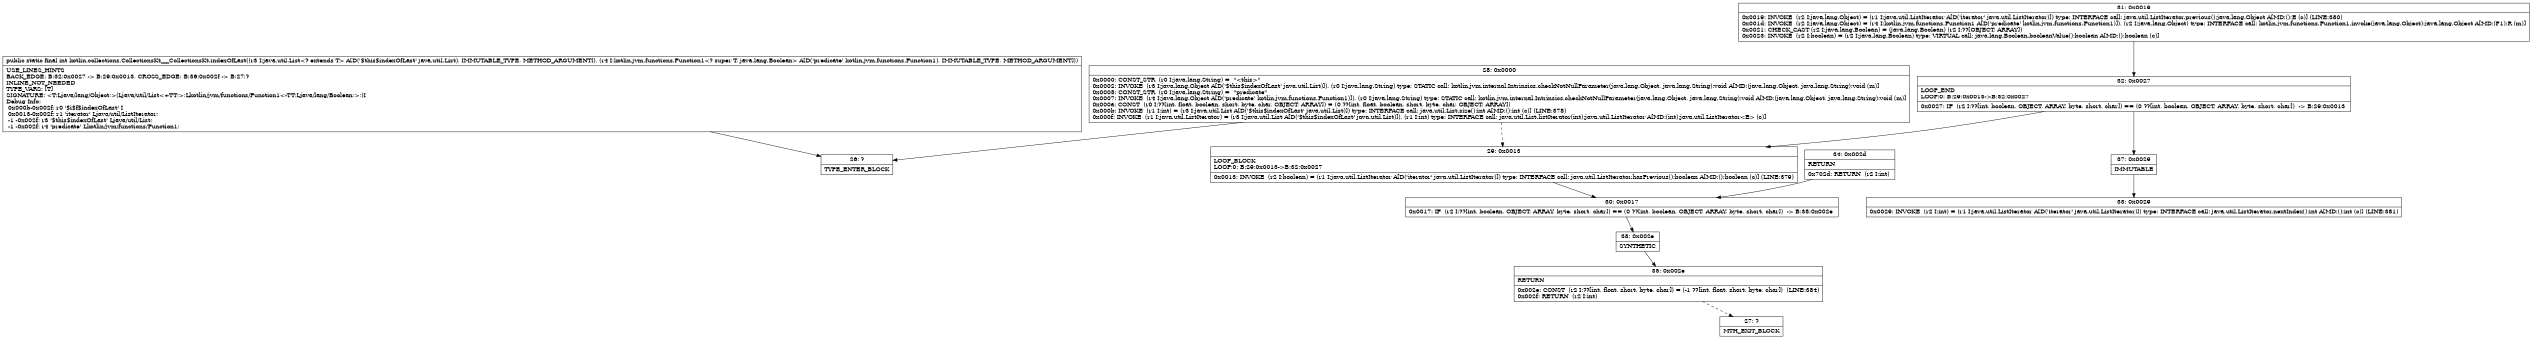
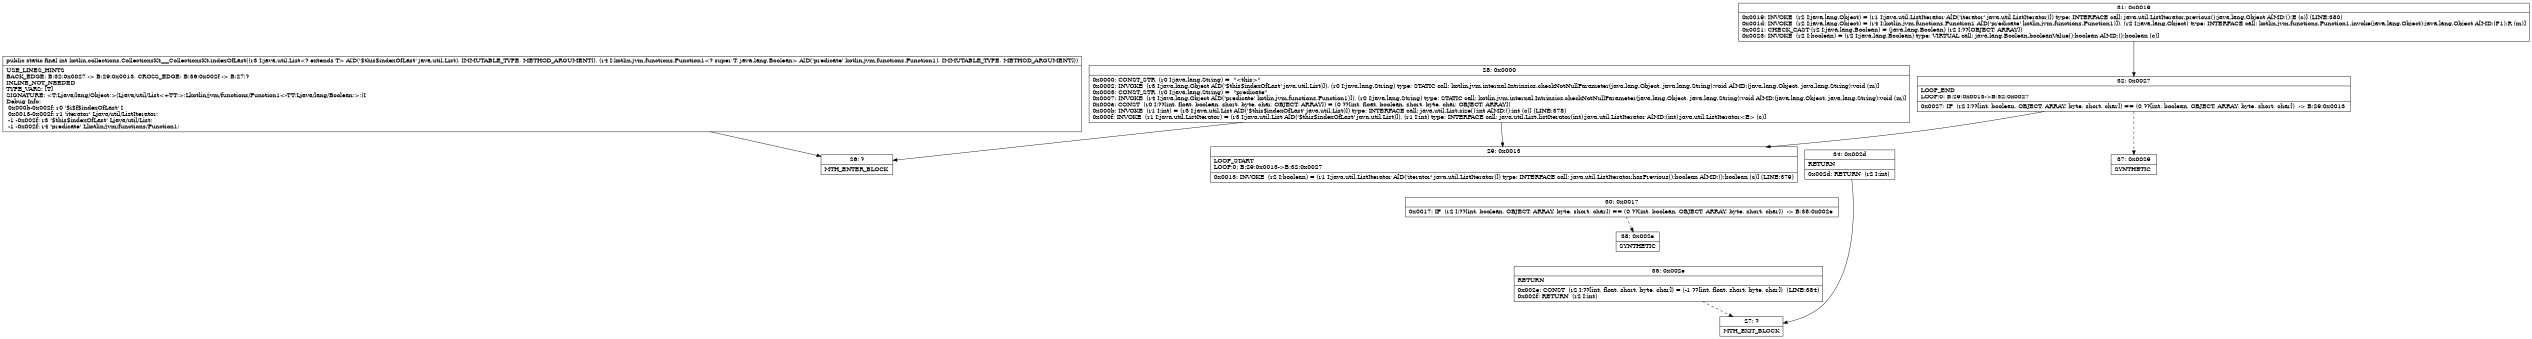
(2134, 131) -> (2134, 131)
(1502, 133) -> (1502, 133)
(1235, 161) -> (1234, 161)
(857, 169) -> (856, 169)
(2134, 169) -> (2133, 169)
(1850, 174) -> (1850, 174)
(1572, 189) -> none
(1767, 190) -> (1846, 265)
(2134, 207) -> none
(1629, 223) -> (1629, 223)
(1649, 257) -> none
